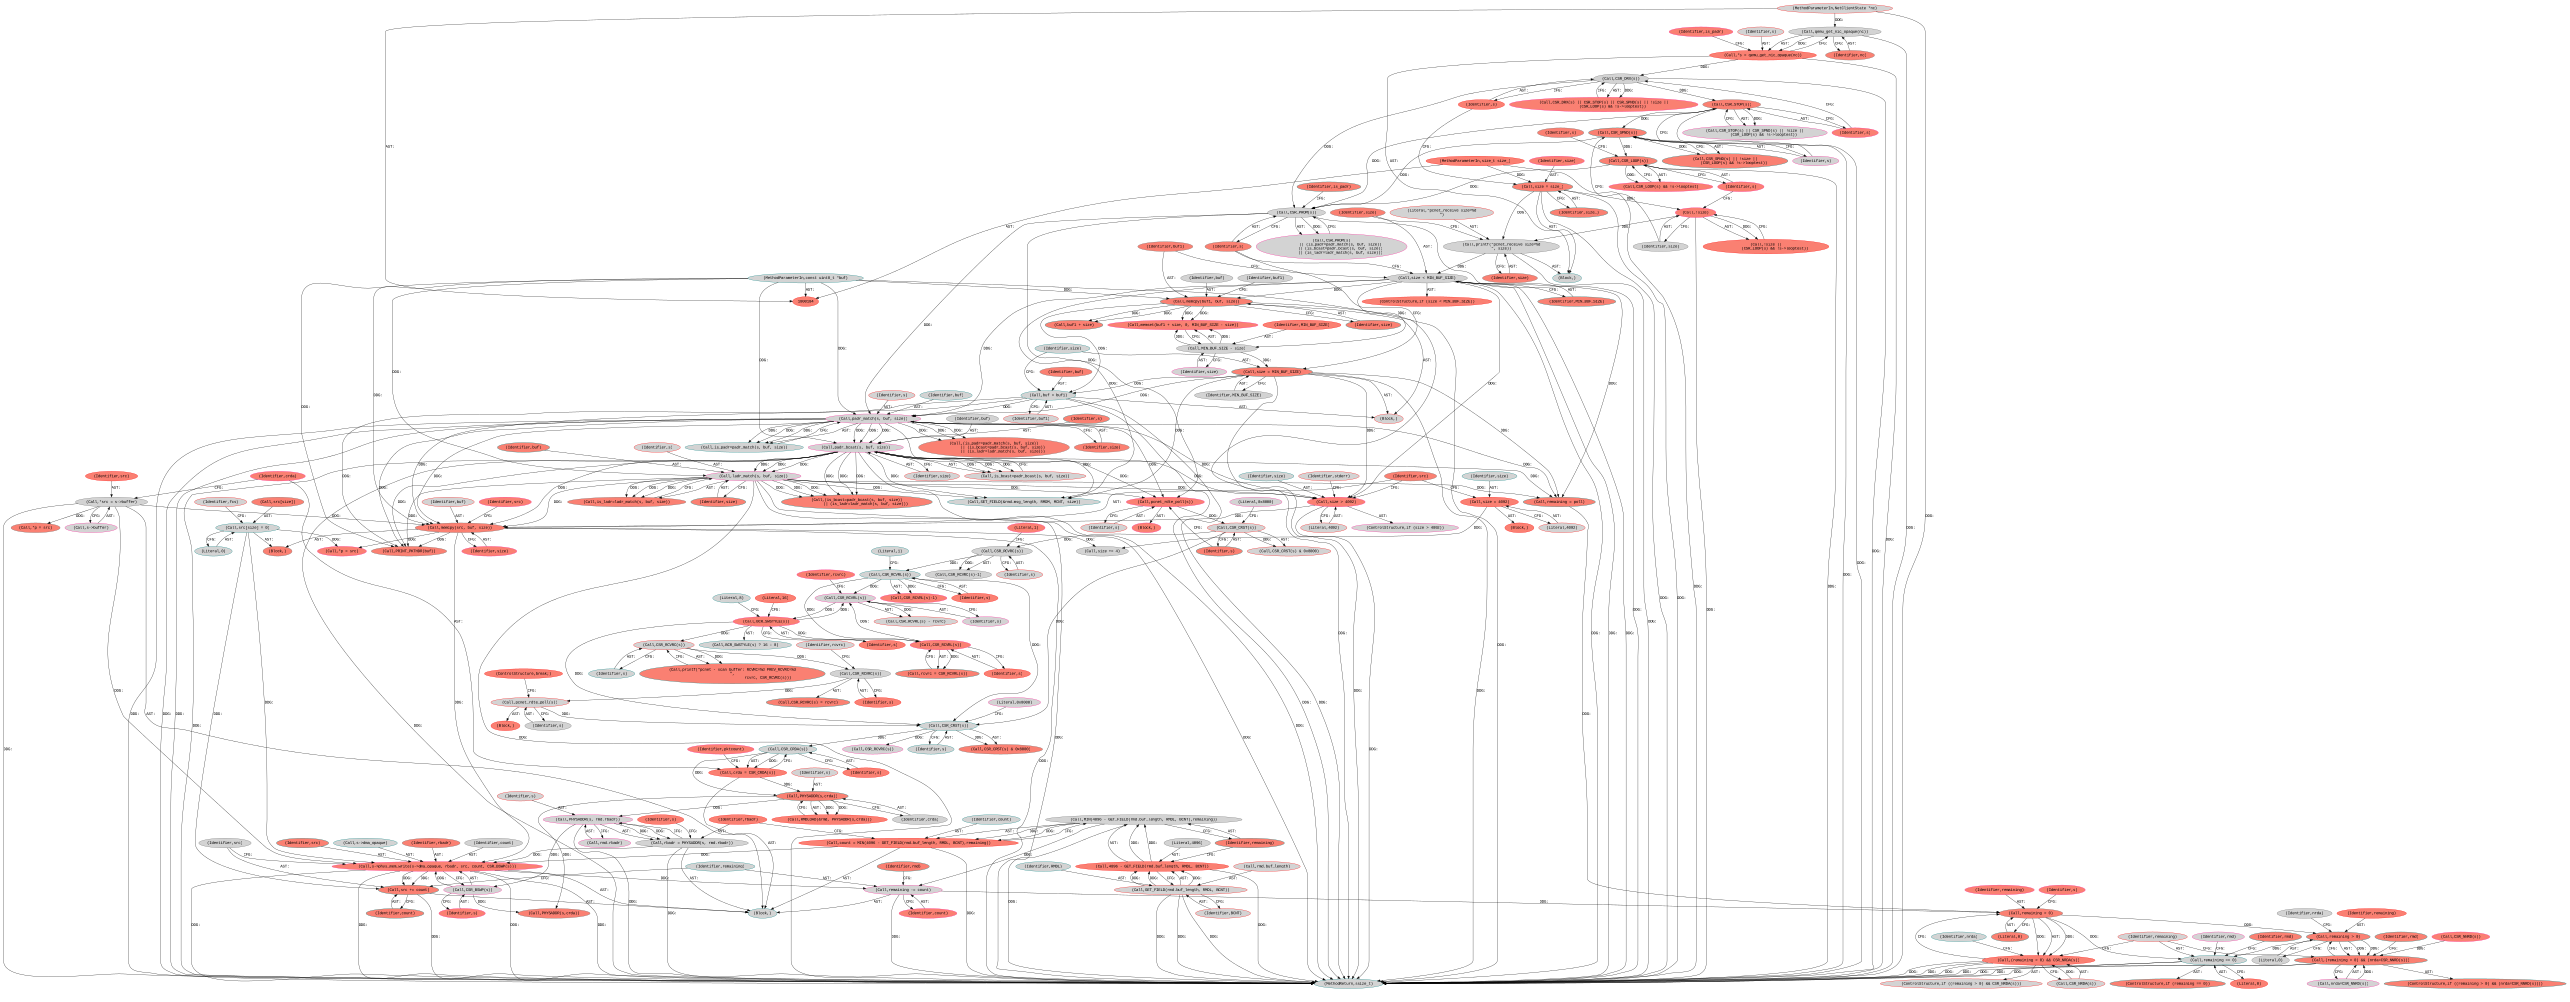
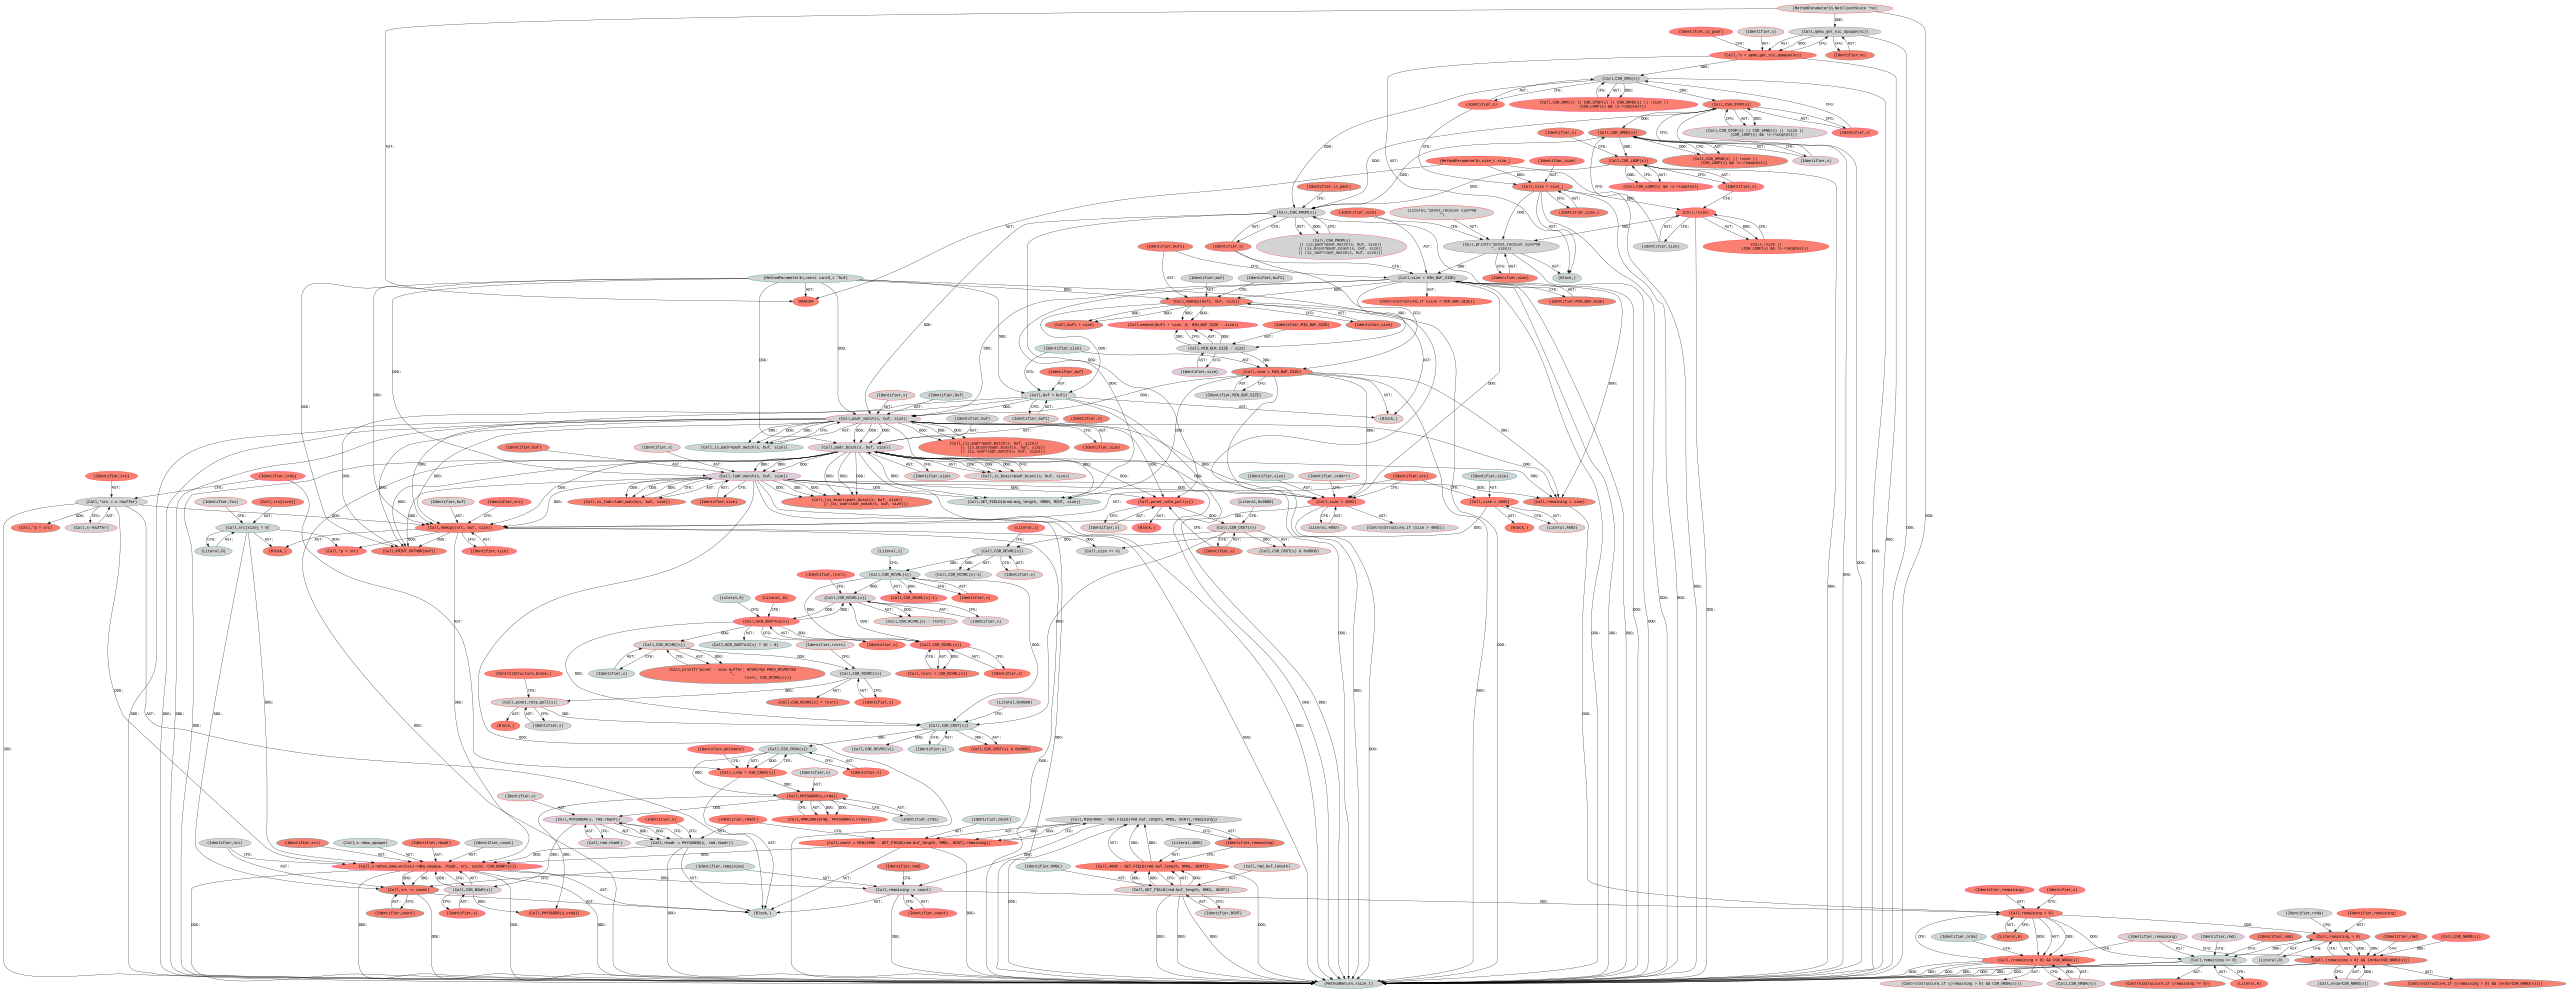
(1159, 378) -> (983, 292)
(1559, 502) -> (1559, 502)
(662, 973) -> none
